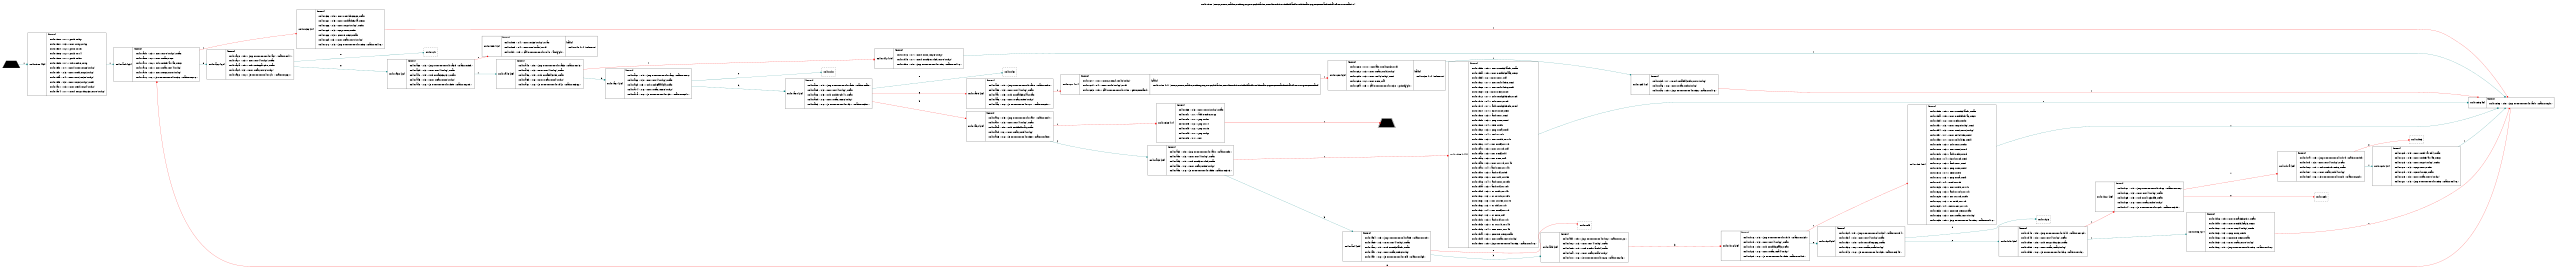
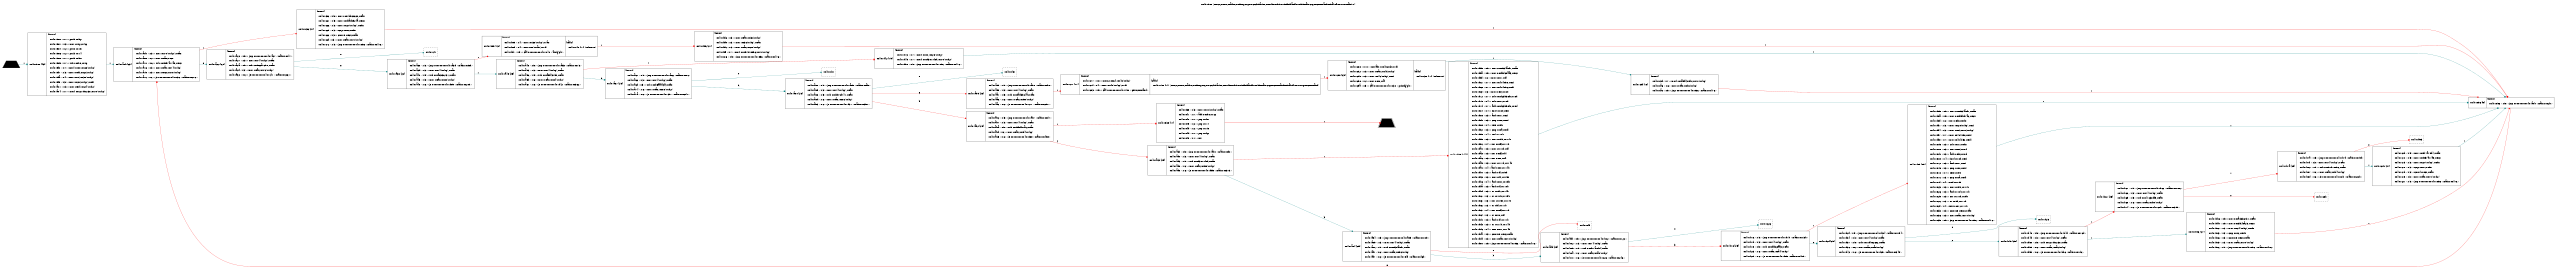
none -> (738, 46)
(1098, 151) -> (1098, 151)
none -> (1765, 224)
